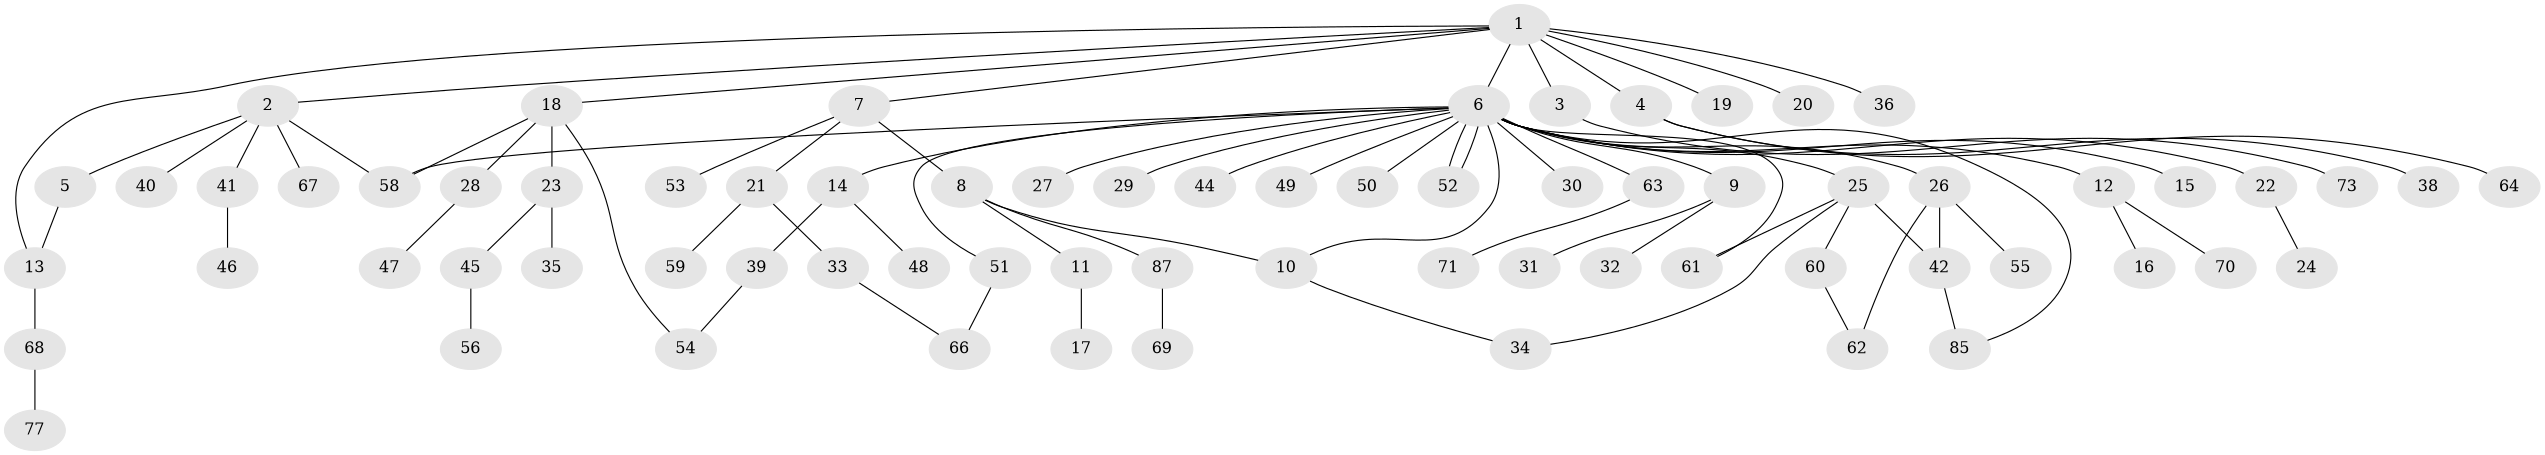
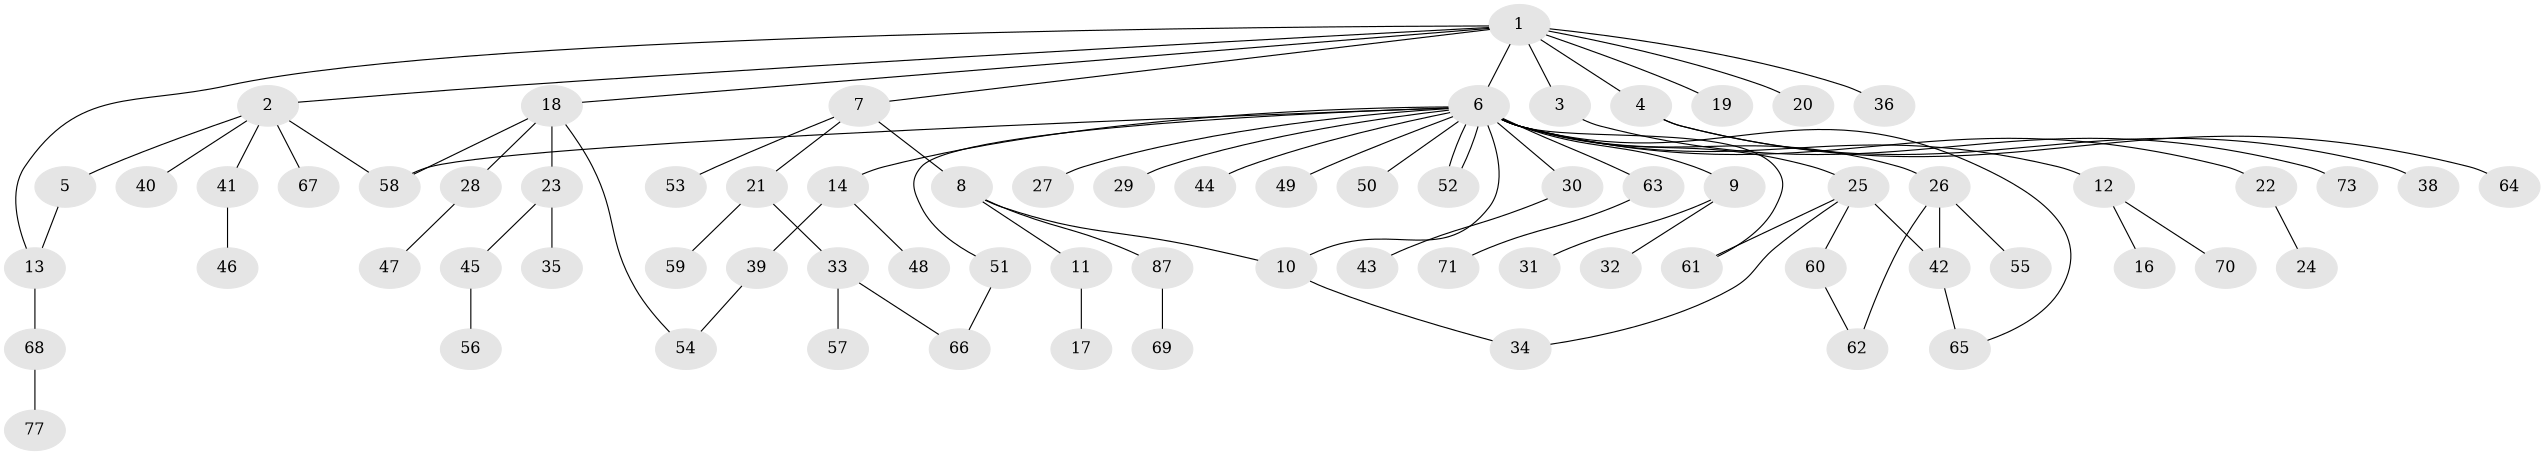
(2185, 187) -> none
none -> (1367, 268)
none -> (838, 349)
(1960, 349) -> (1960, 349)
